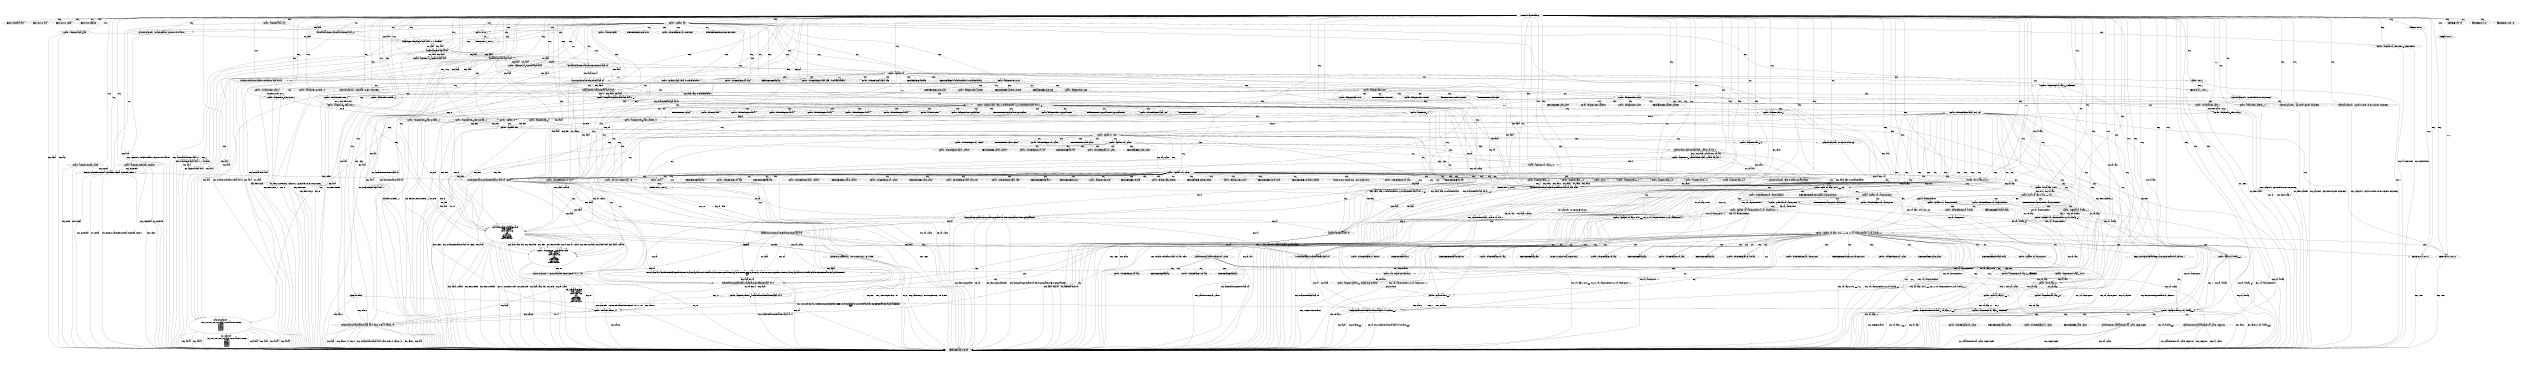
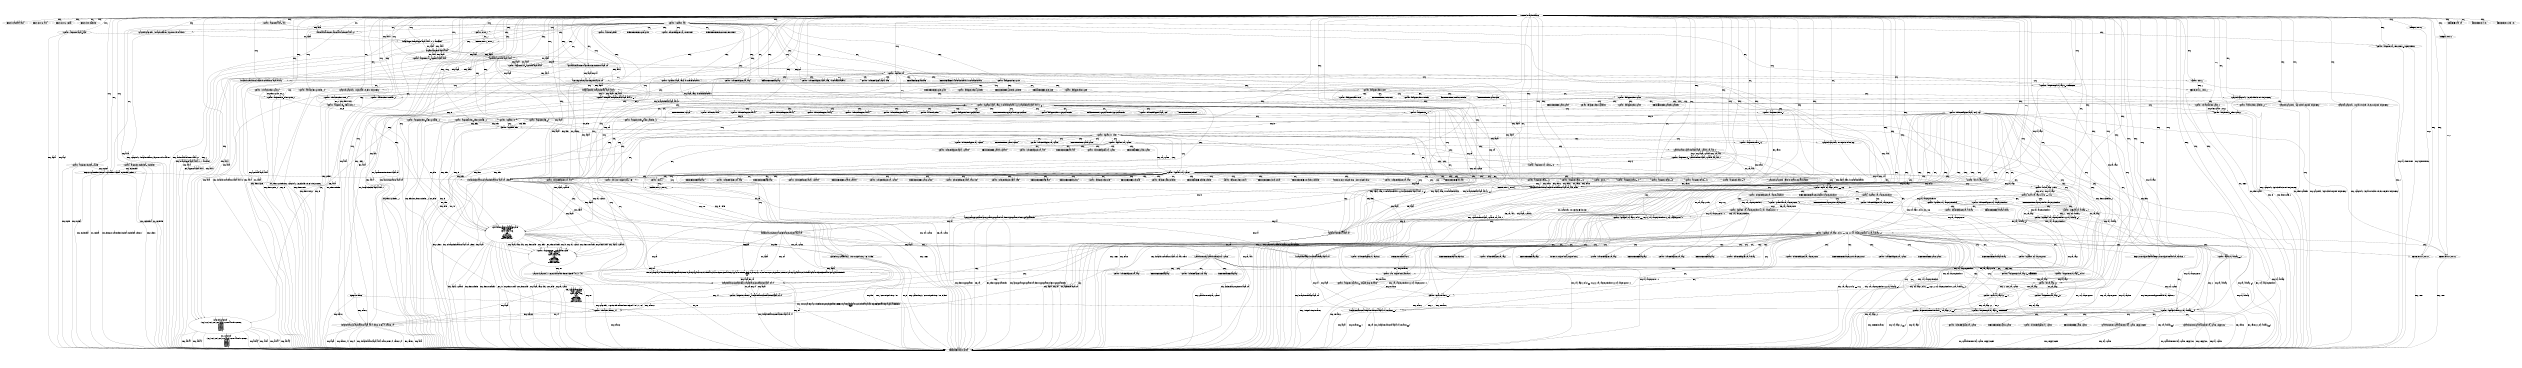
(1647, 19) -> (934, 16)
(588, 81) -> (588, 81)
